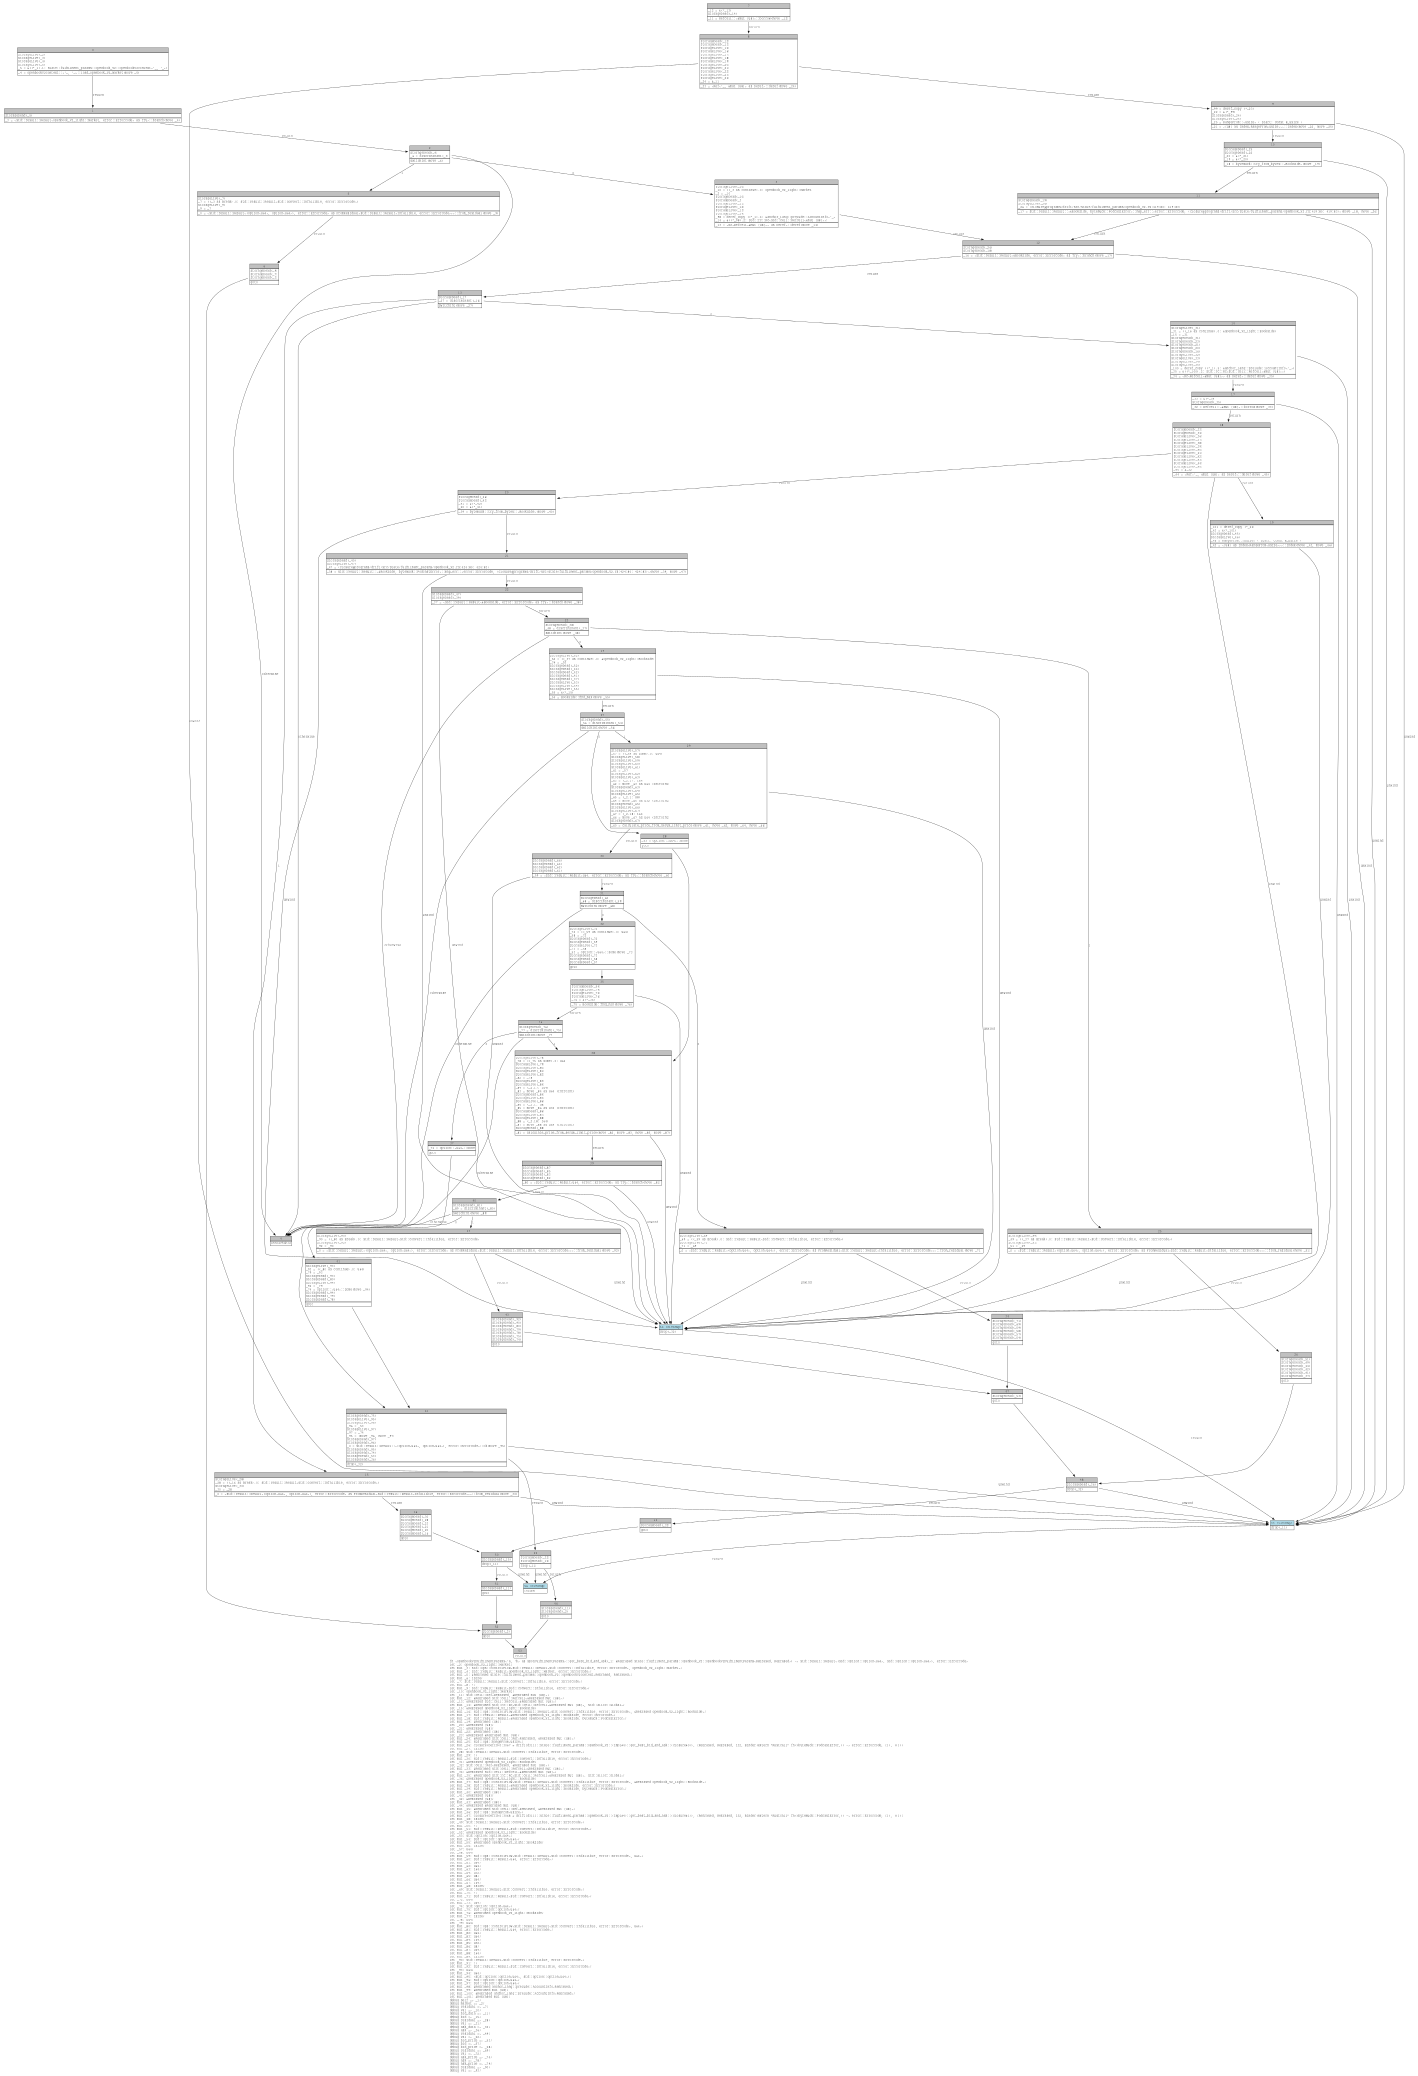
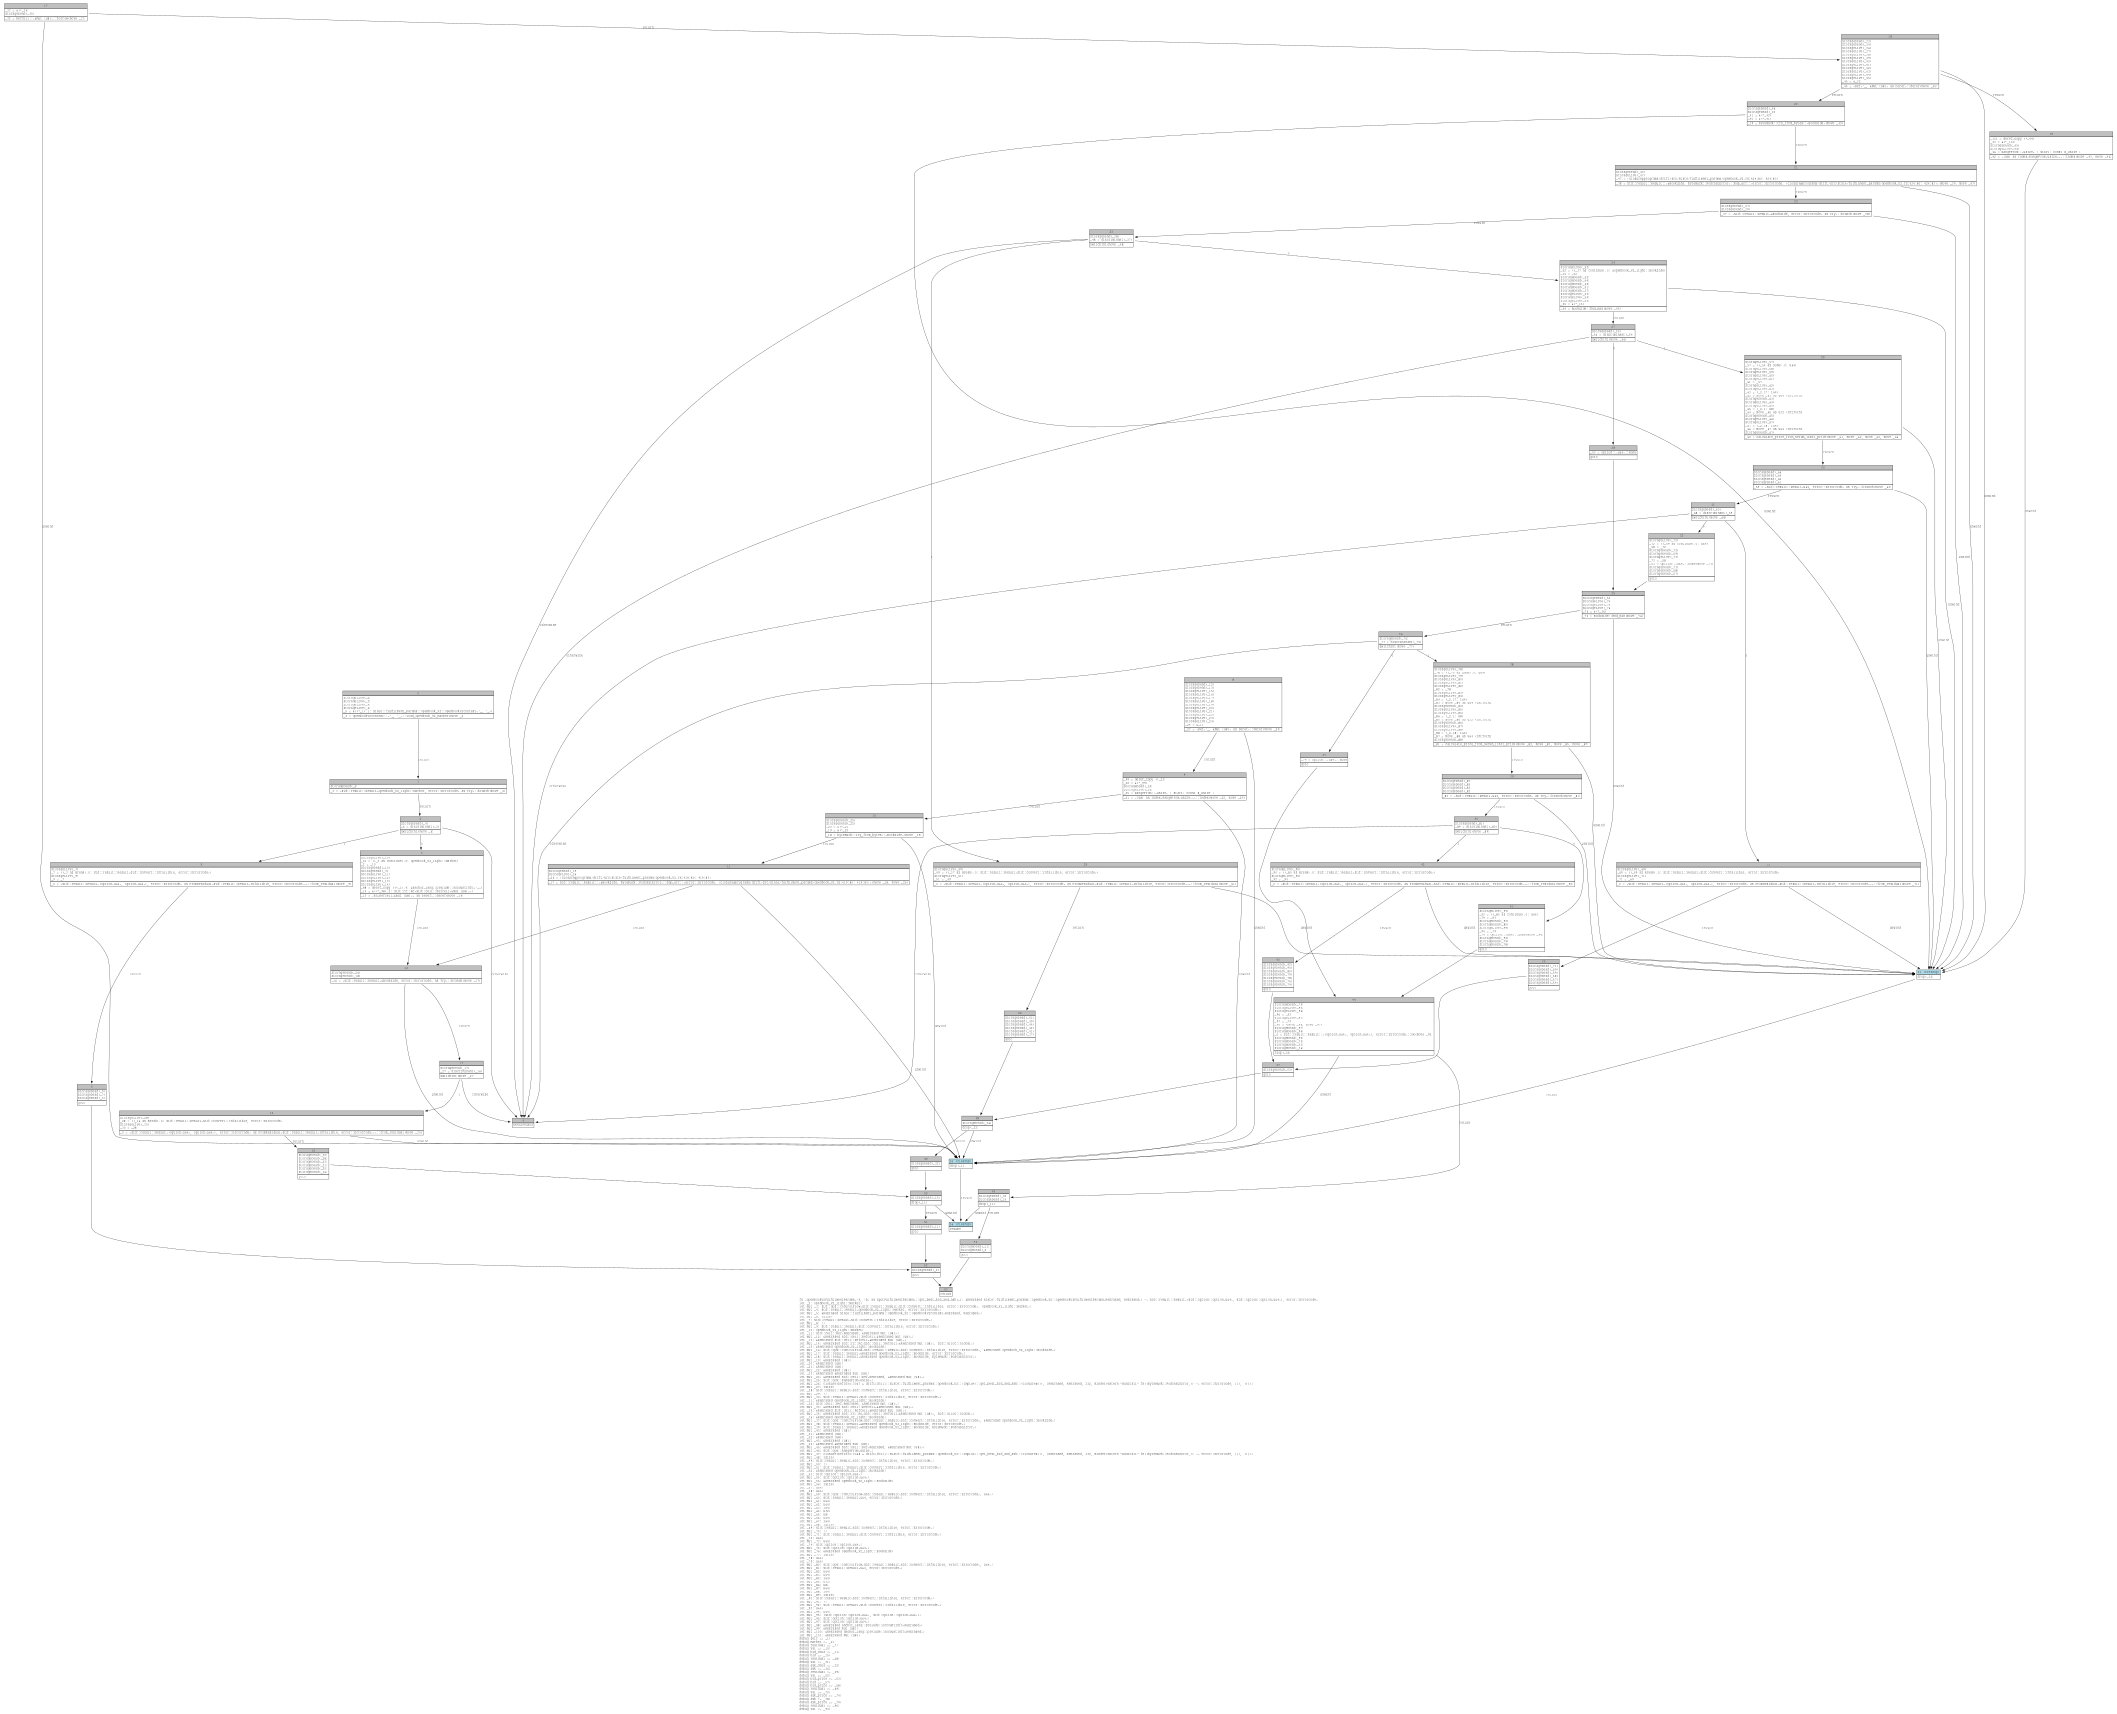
(749, 12) -> none
(1233, 350) -> none
(689, 954) -> (1613, 524)
